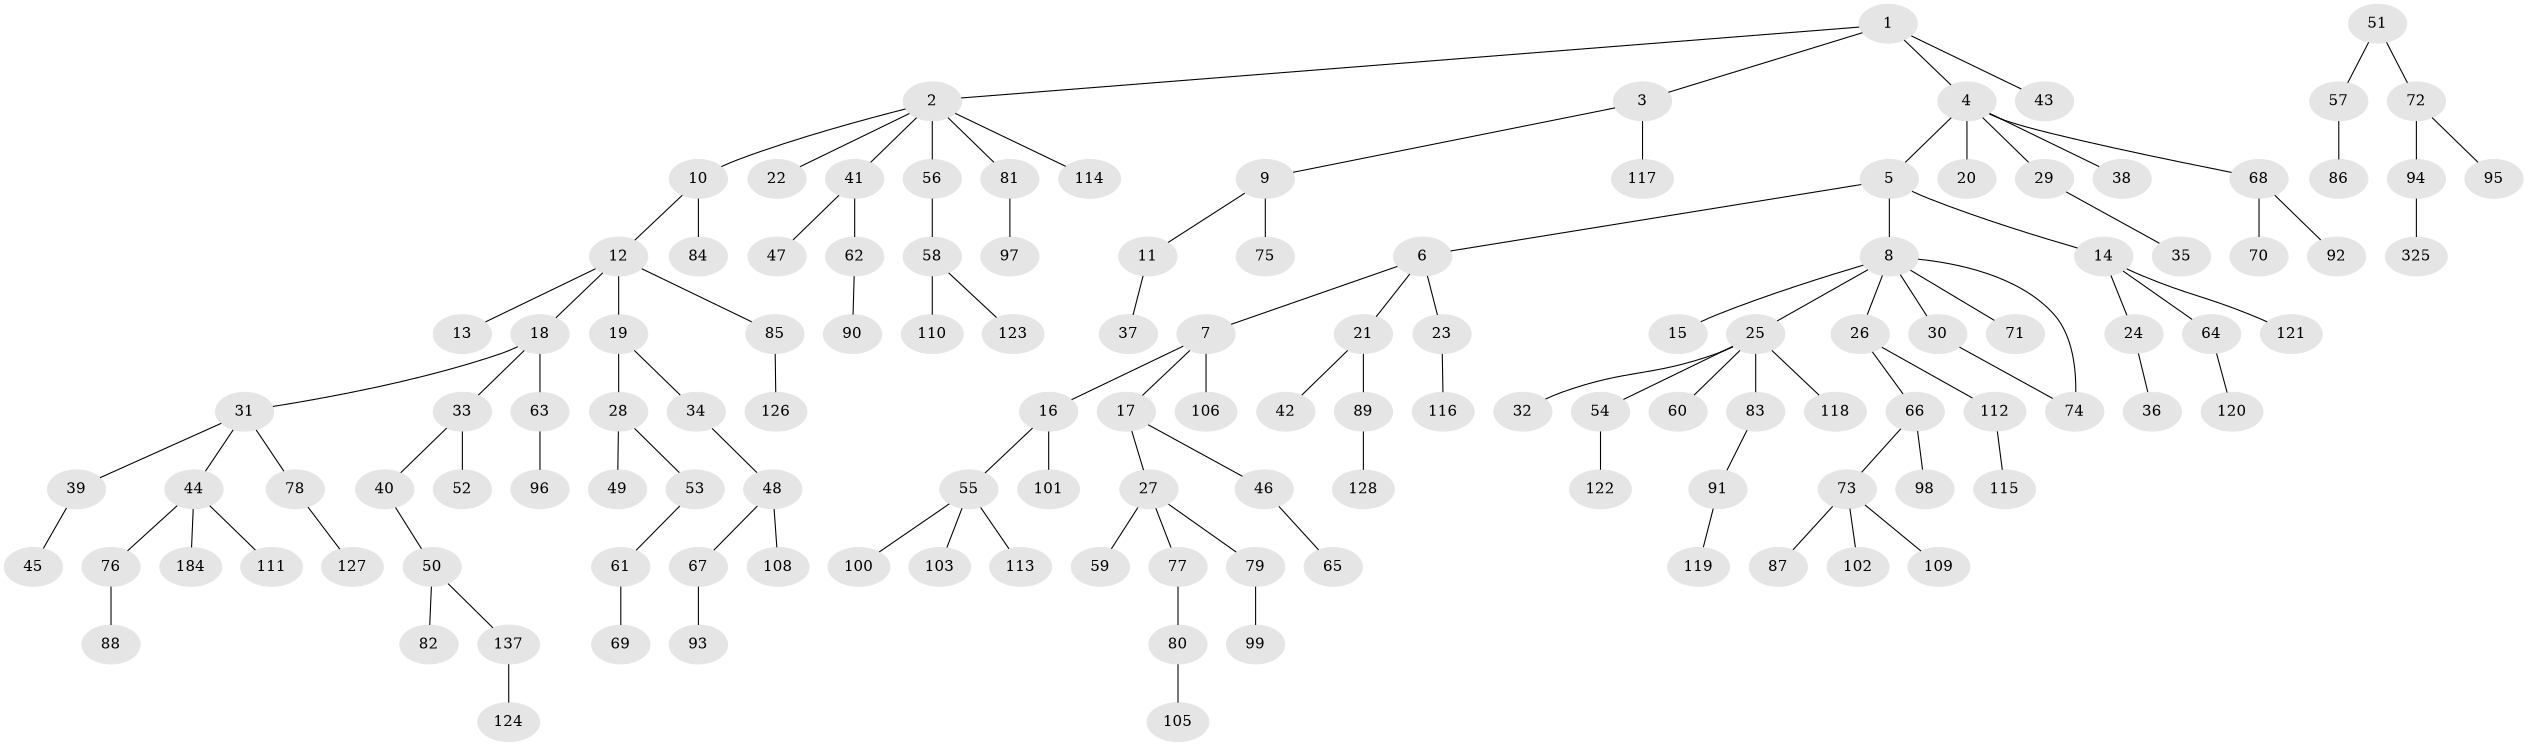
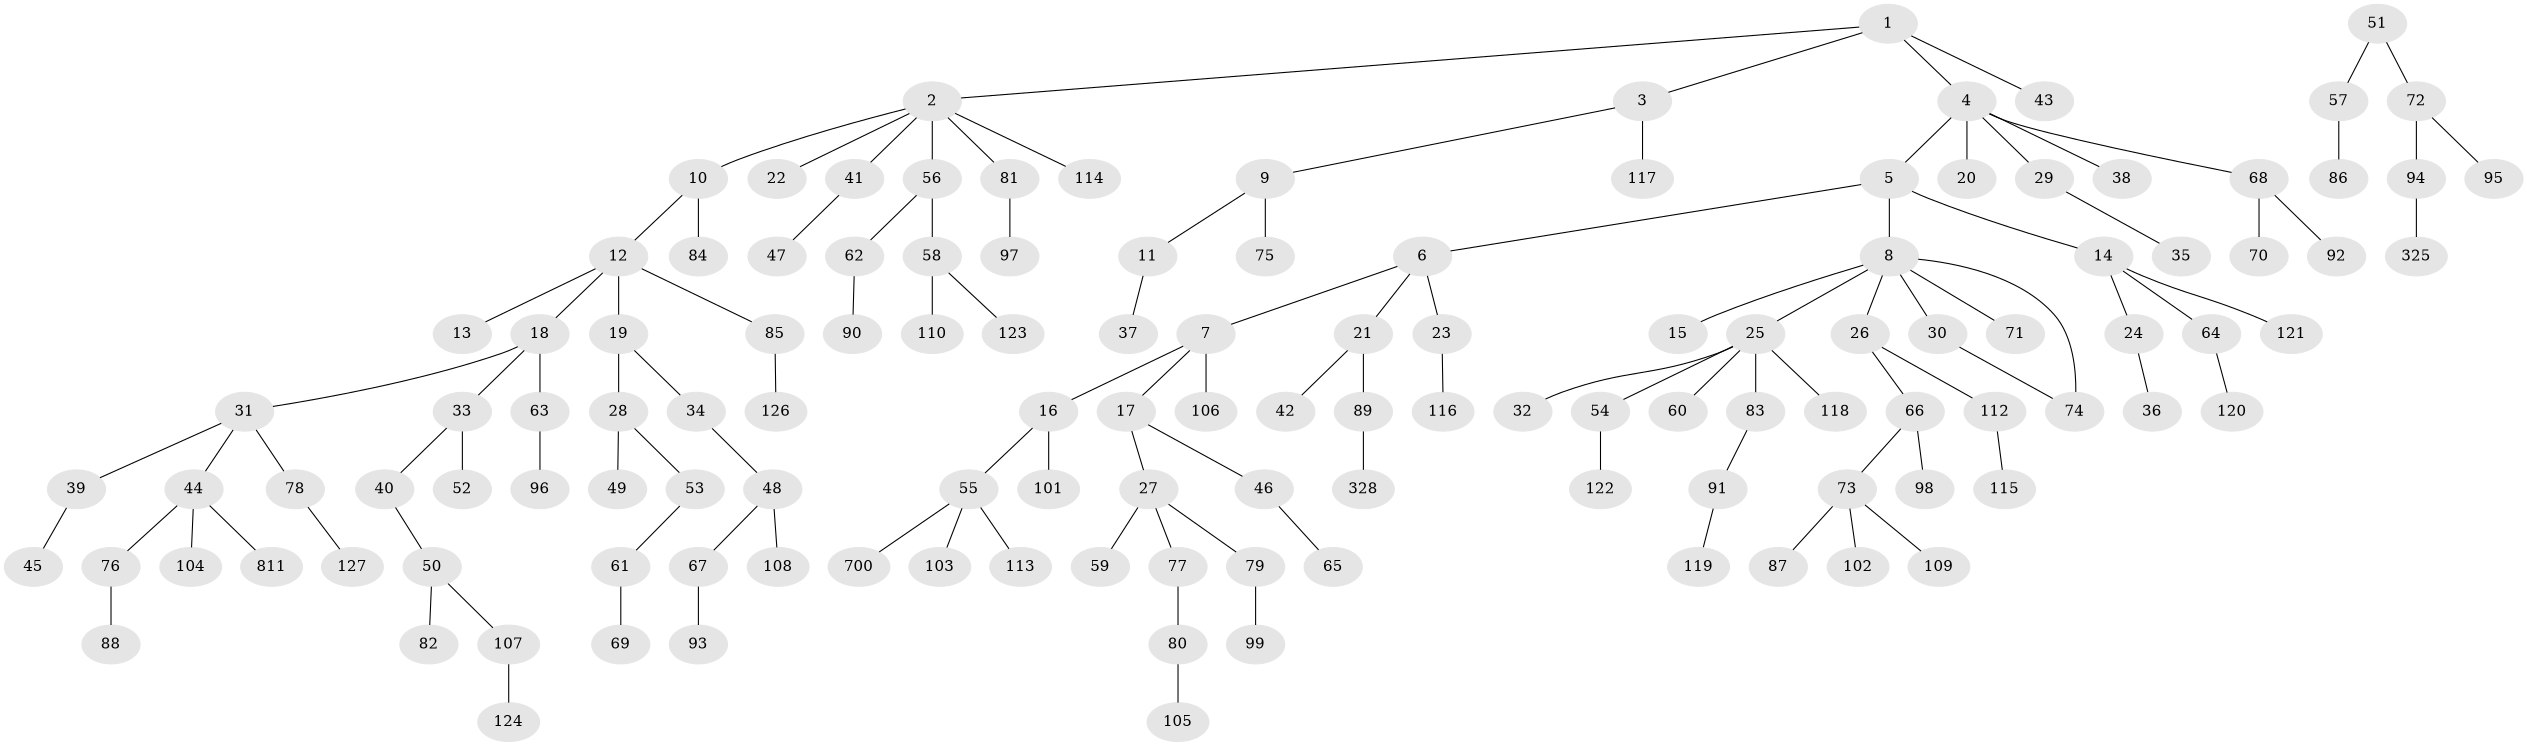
(855, 218) -> (894, 218)
(1363, 489) -> (1363, 489)
(191, 567) -> (191, 567)
(272, 567) -> (272, 567)
(859, 567) -> (859, 567)
(509, 645) -> (509, 645)
